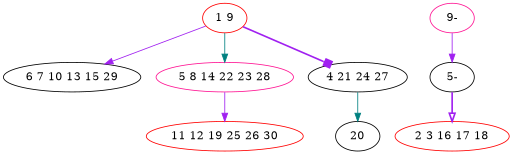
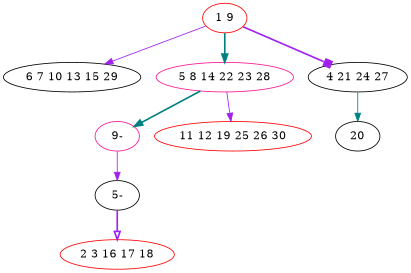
(225, 44) -> (225, 44)
none -> (171, 107)
